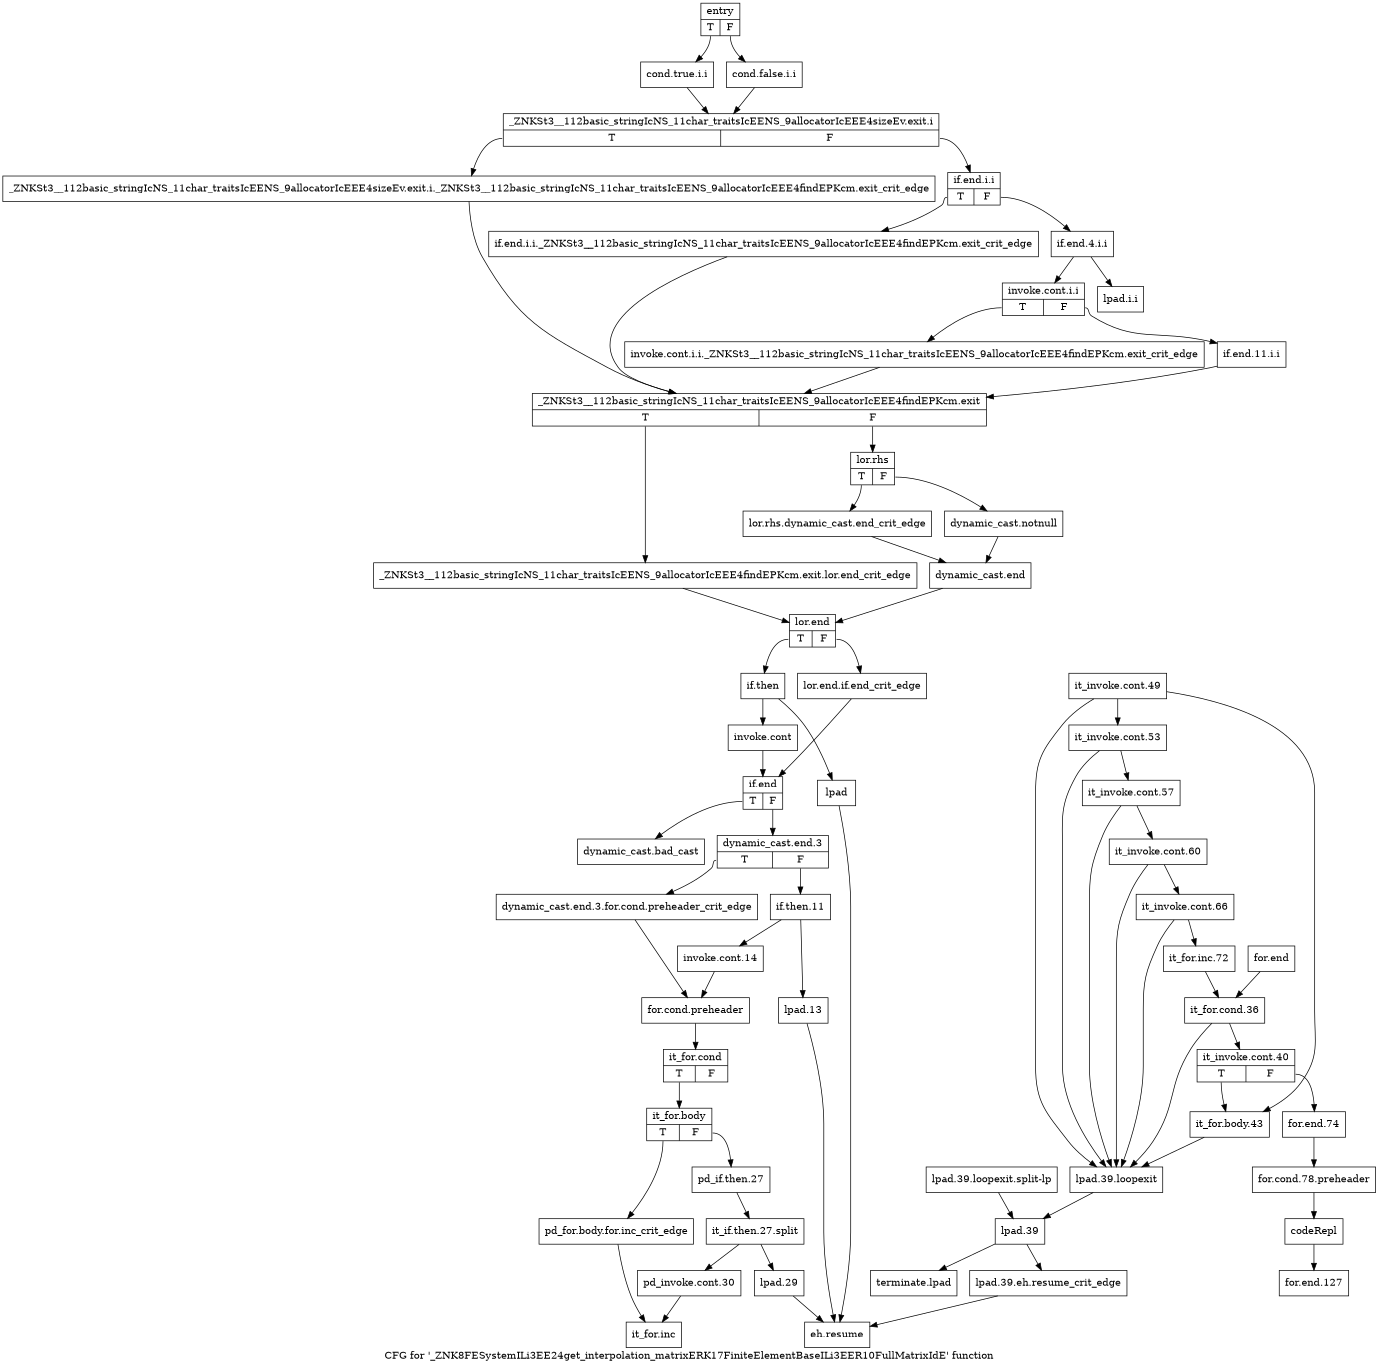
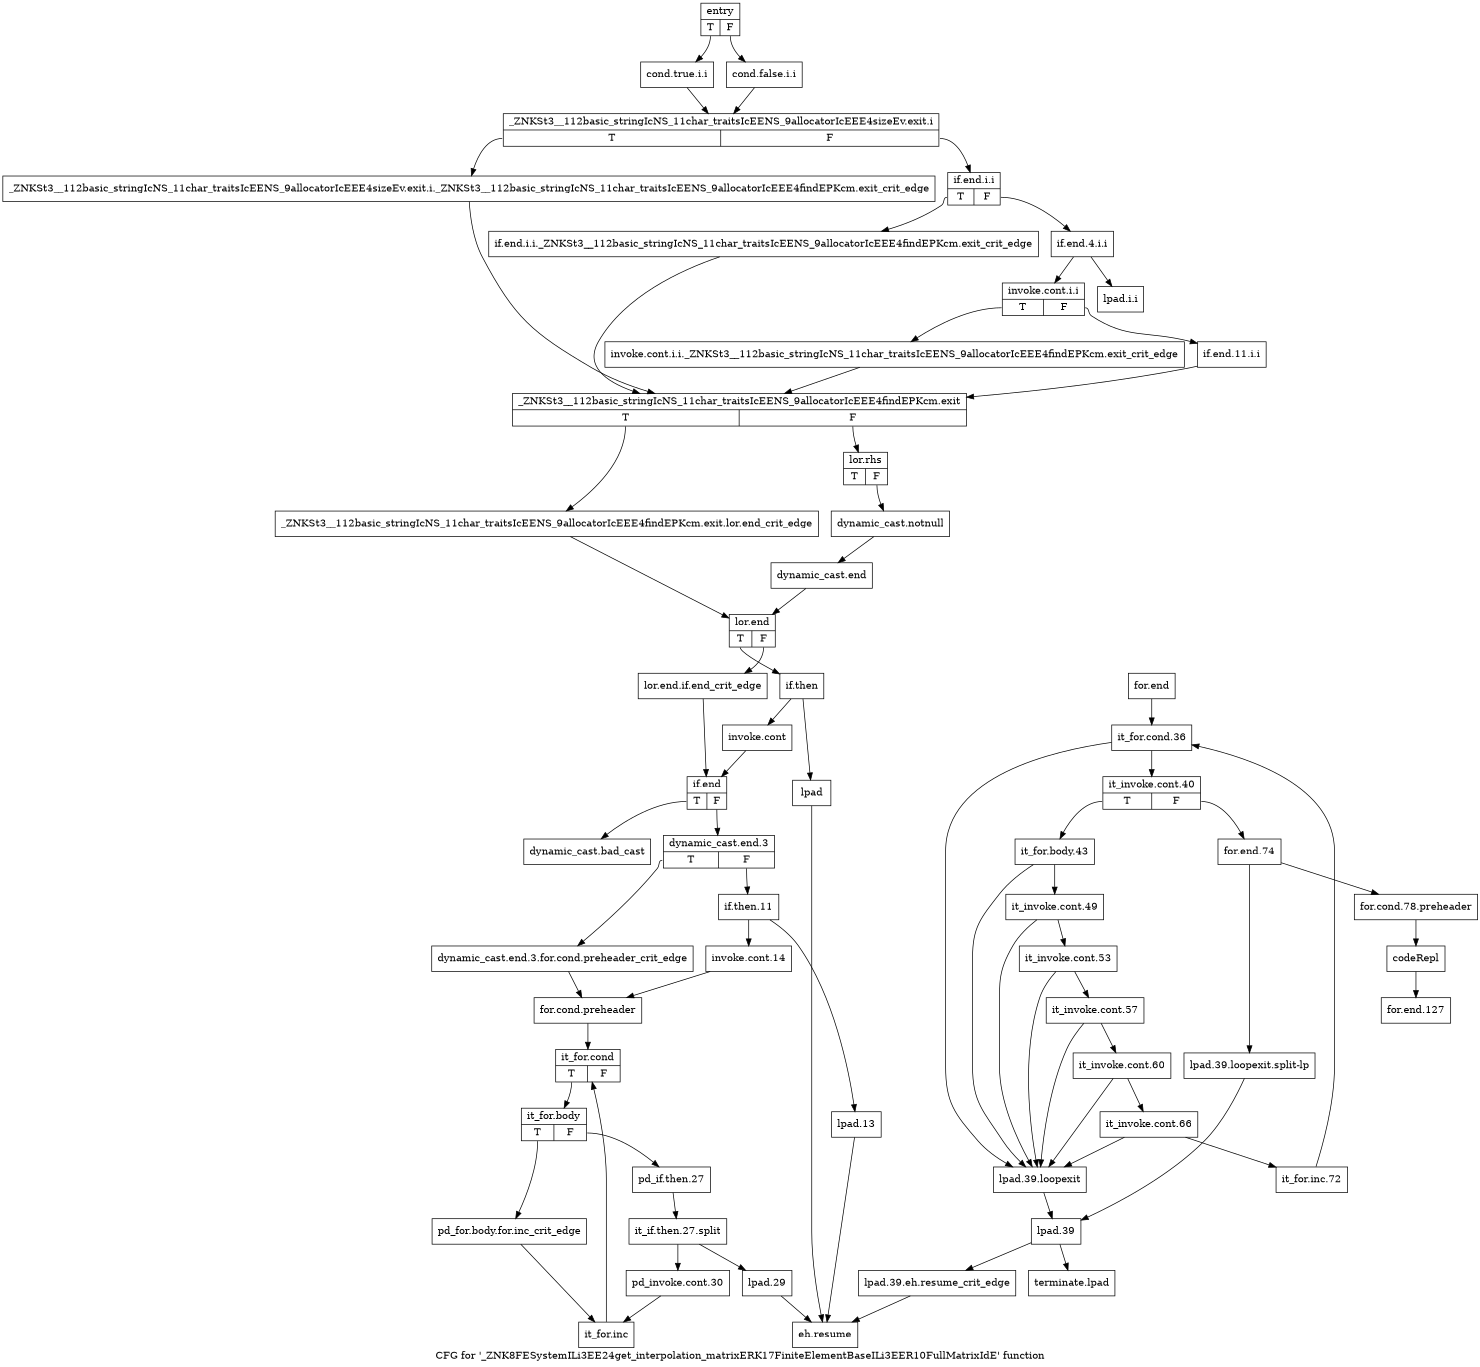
(837, 524) -> none
(1315, 863) -> (1055, 876)
none -> (1250, 955)
none -> (606, 1205)
